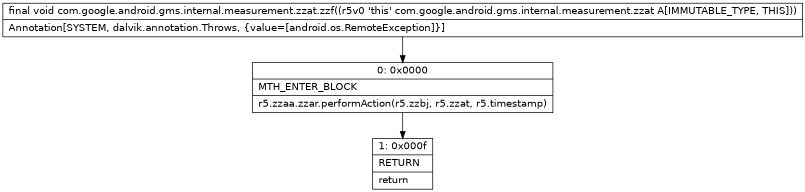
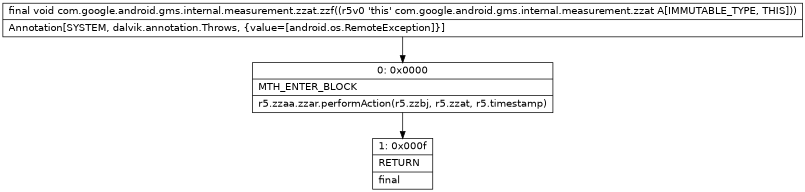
(394, 180) -> (389, 180)
